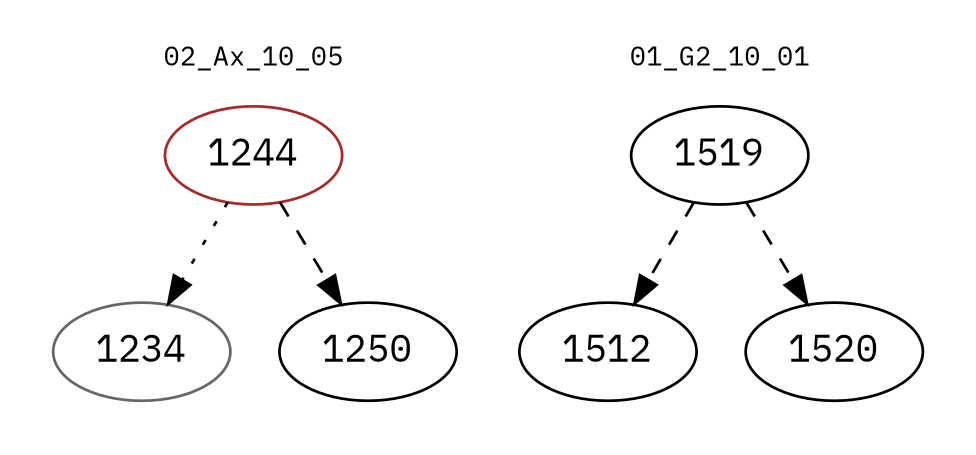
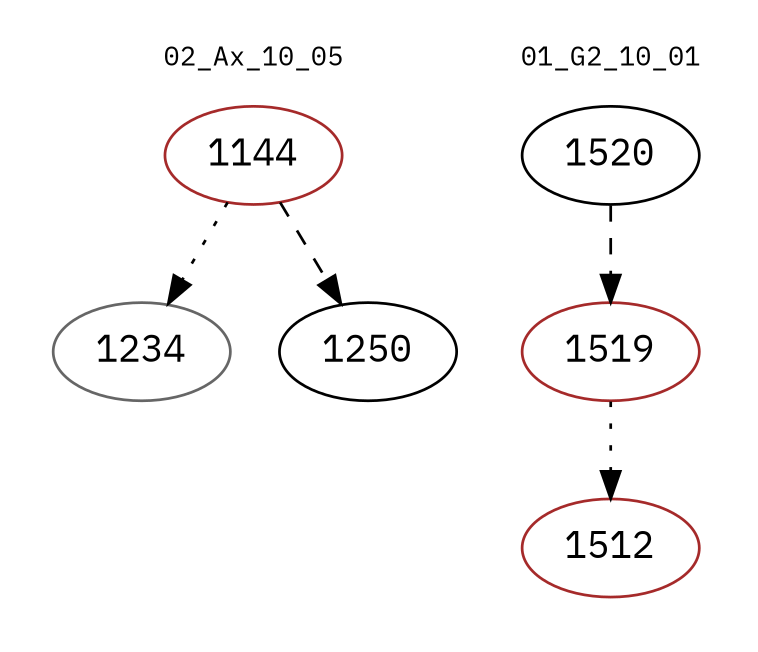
(254, 155) -> (254, 155)
(720, 155) -> (611, 352)
(671, 241) -> (611, 436)
(770, 241) -> (611, 240)
(608, 352) -> (611, 548)
